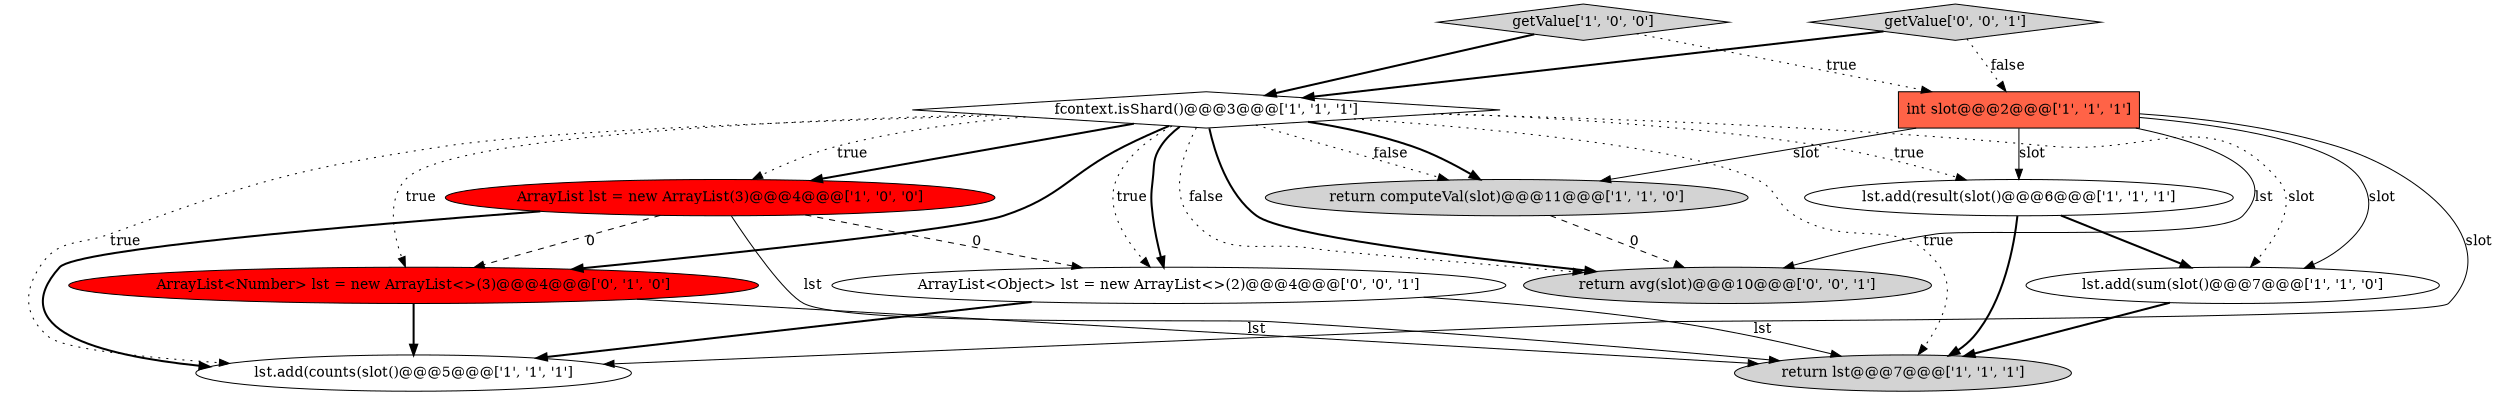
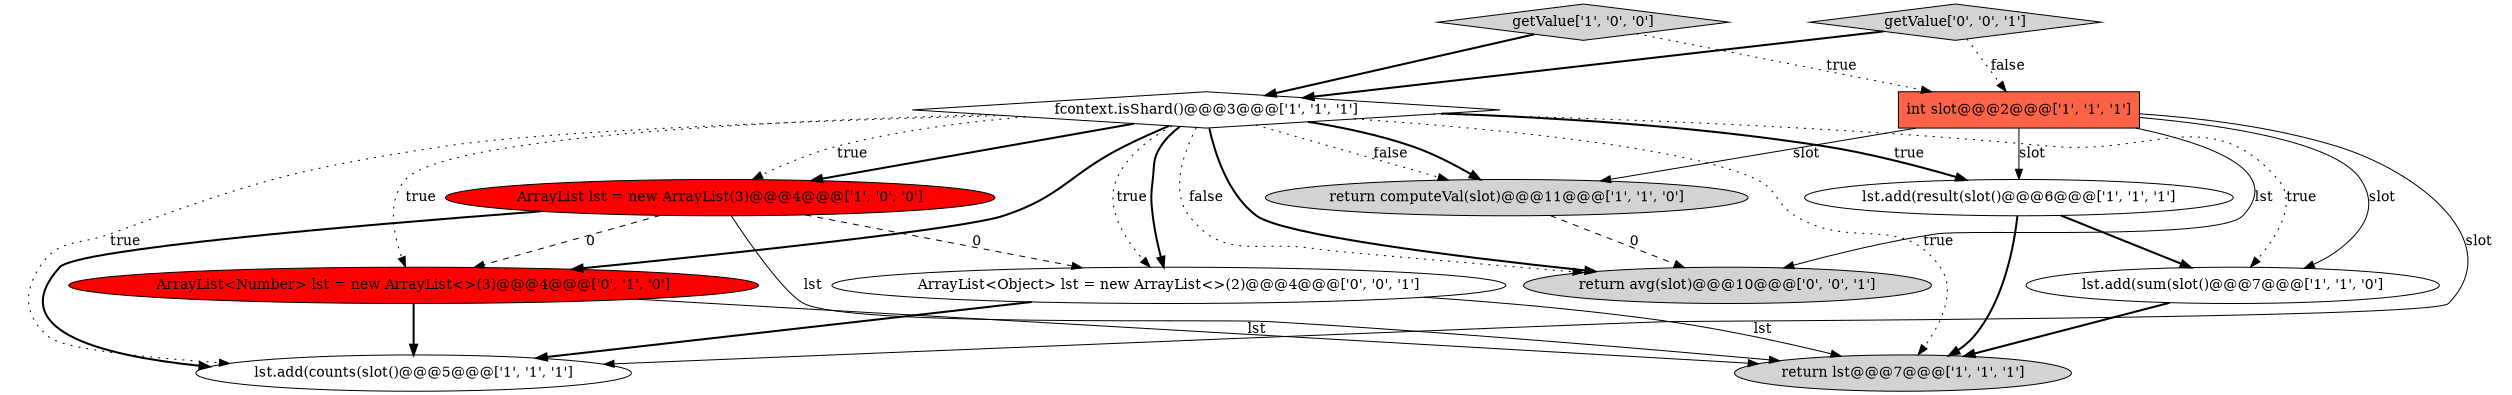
(1701, 131) -> (1701, 131)
(2302, 198) -> (2302, 198)
